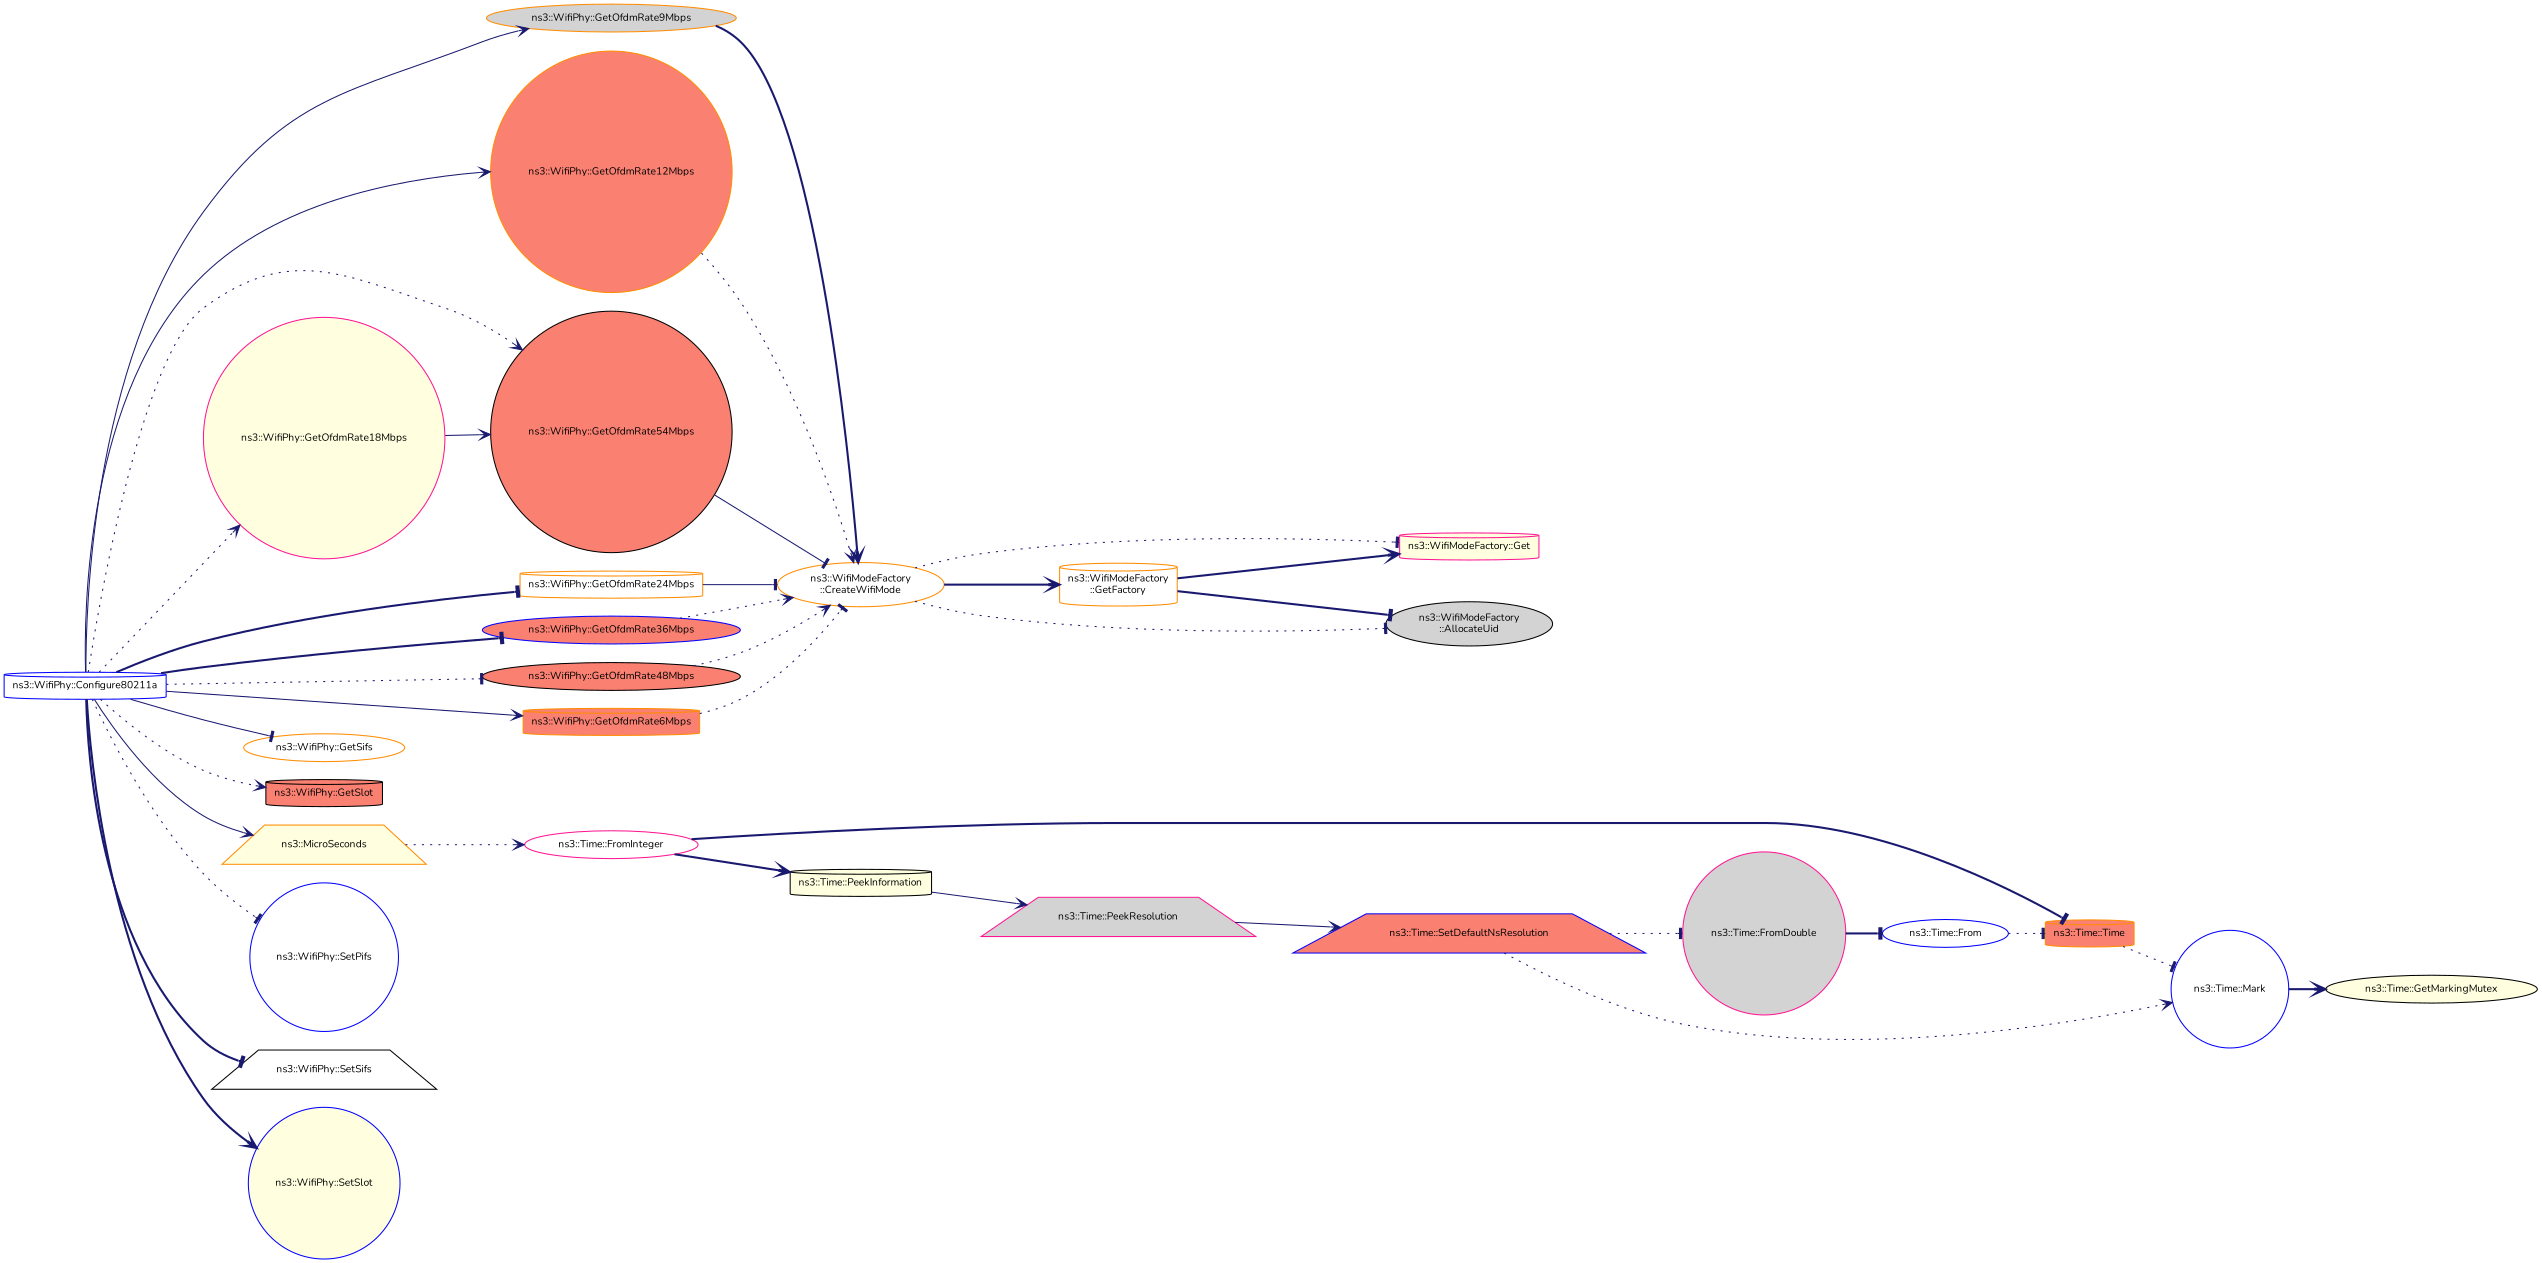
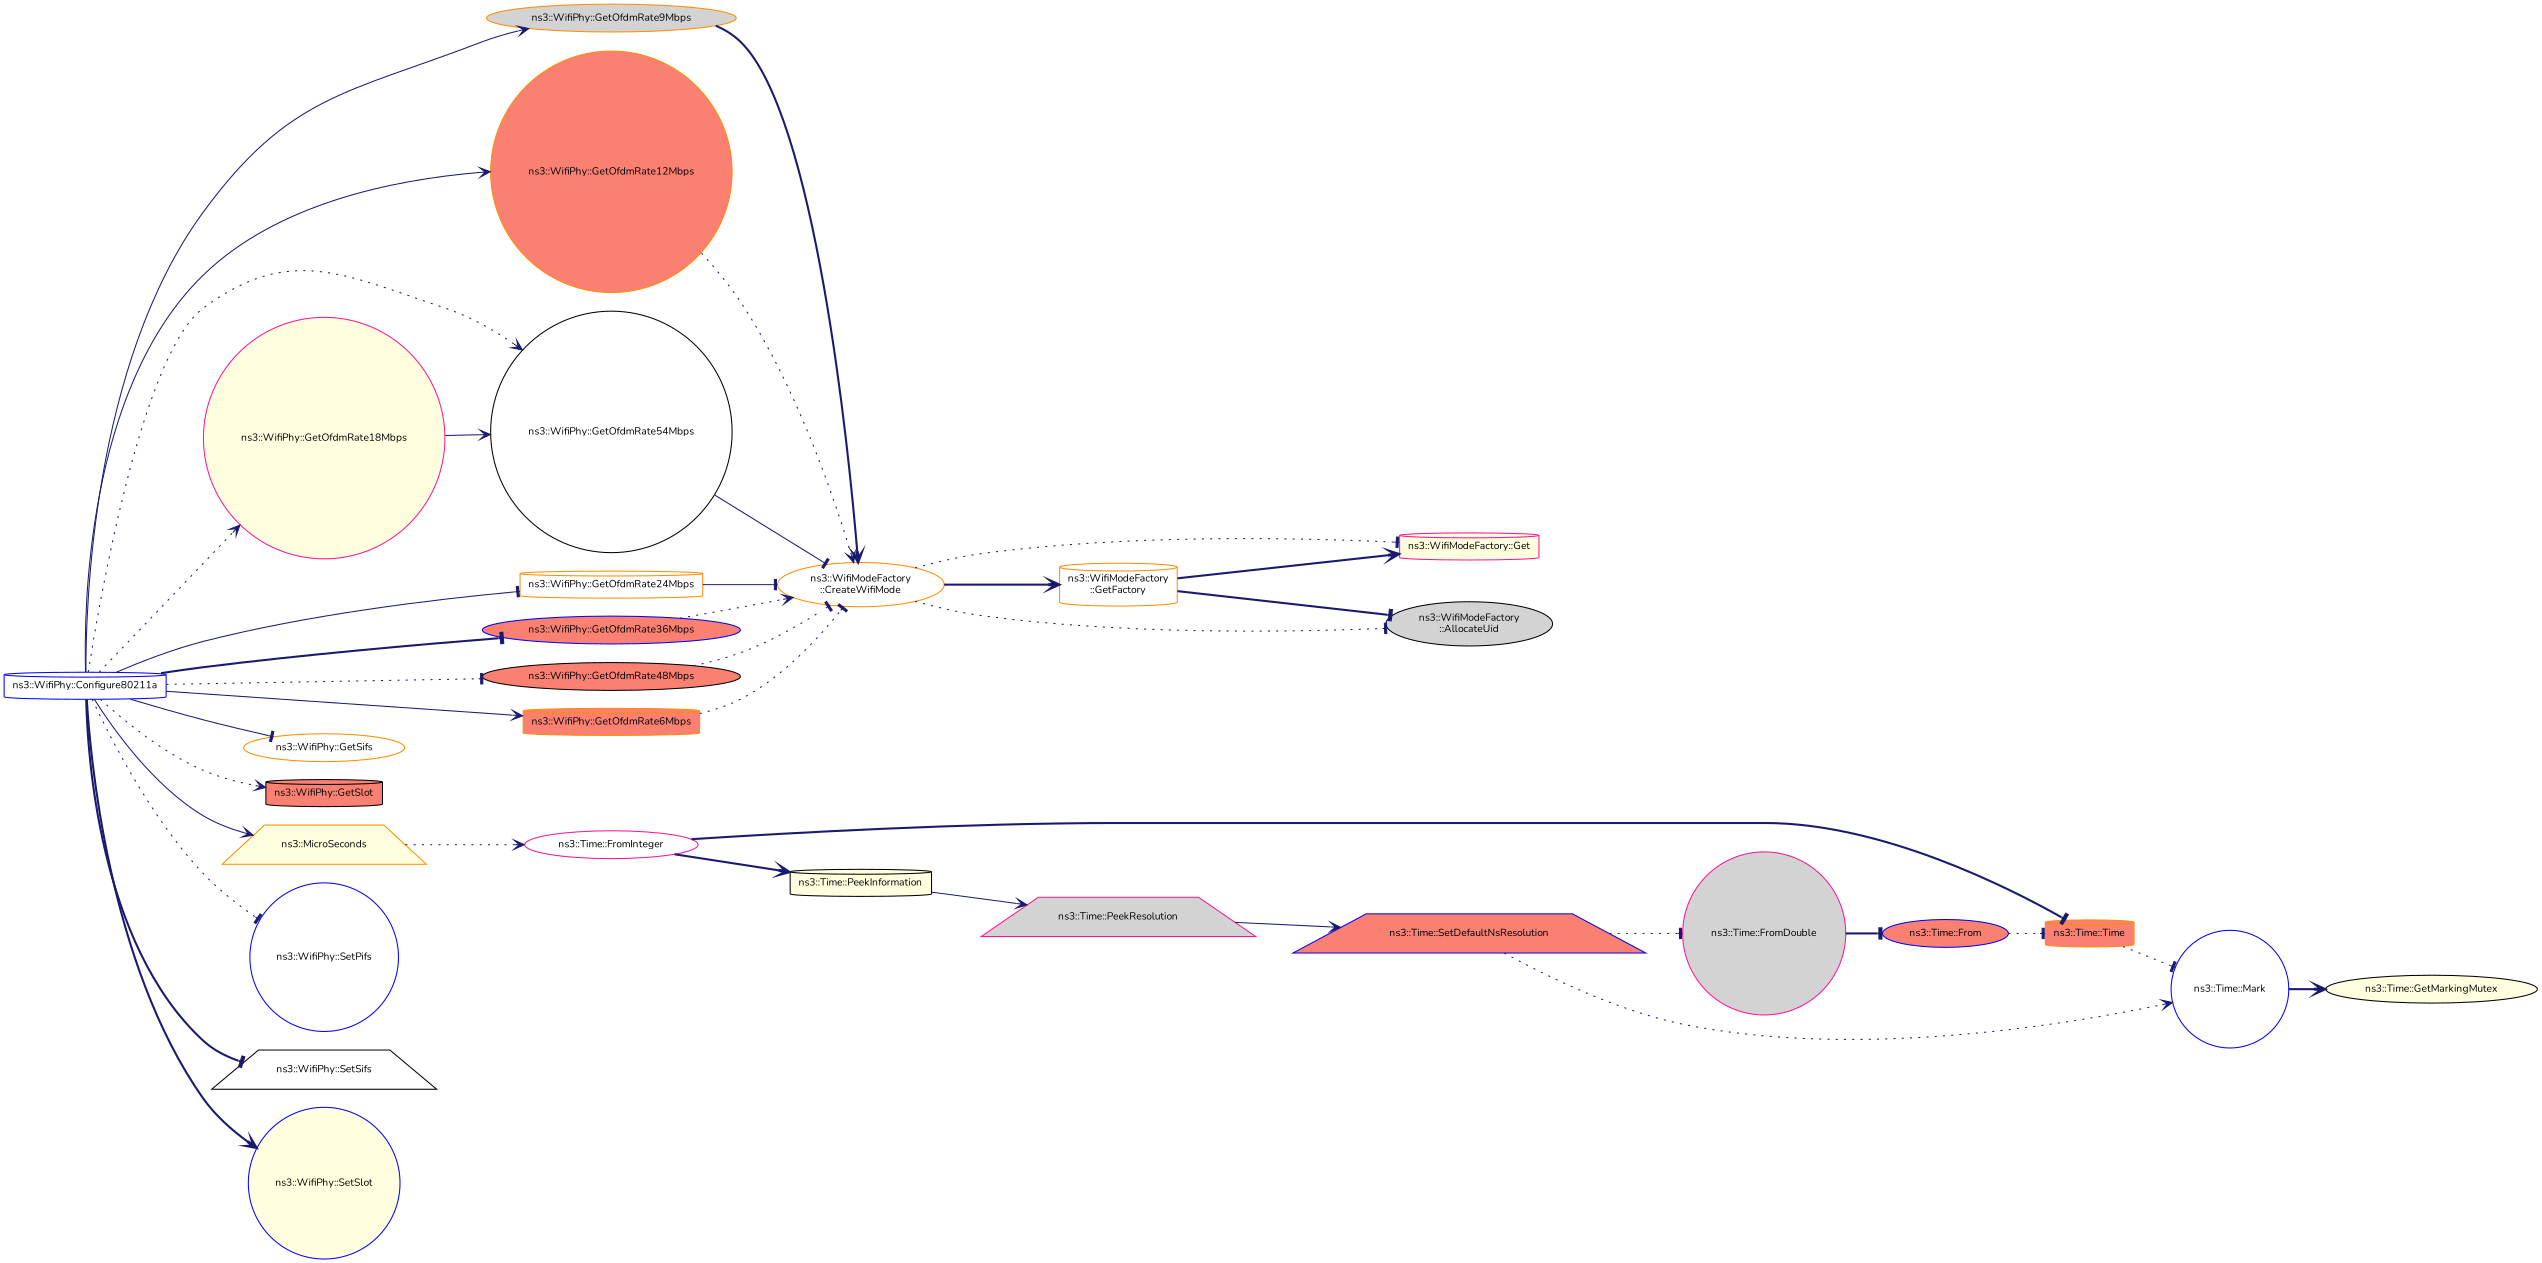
(611, 432) -> (611, 432)
(312, 618) -> (312, 618)
(760, 645) -> (760, 645)
(1945, 933) -> (1945, 933)
